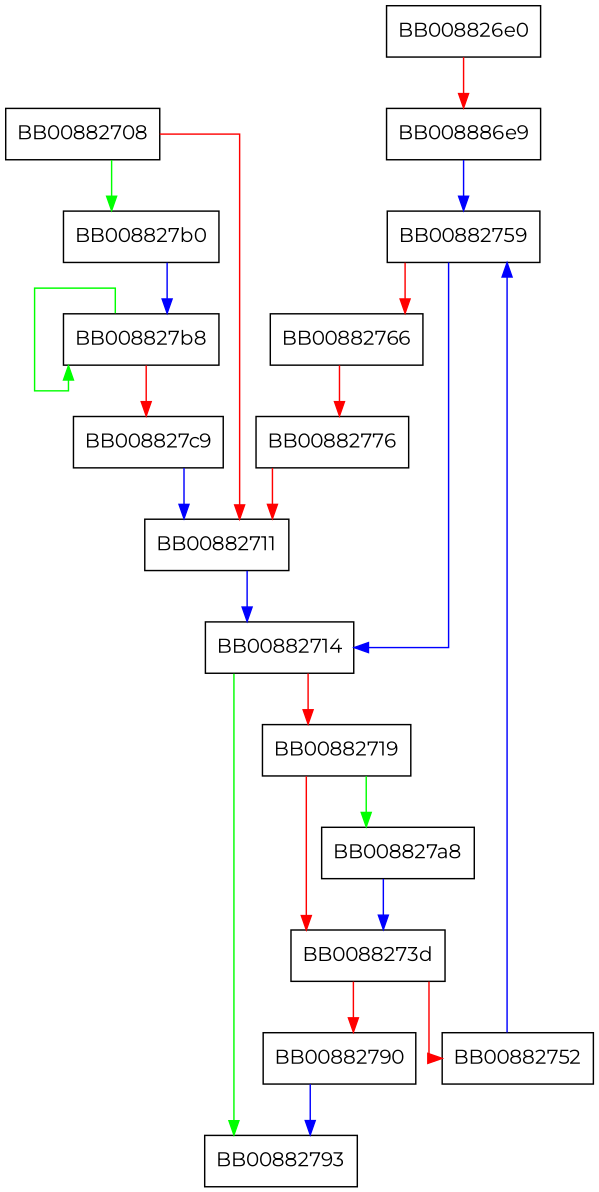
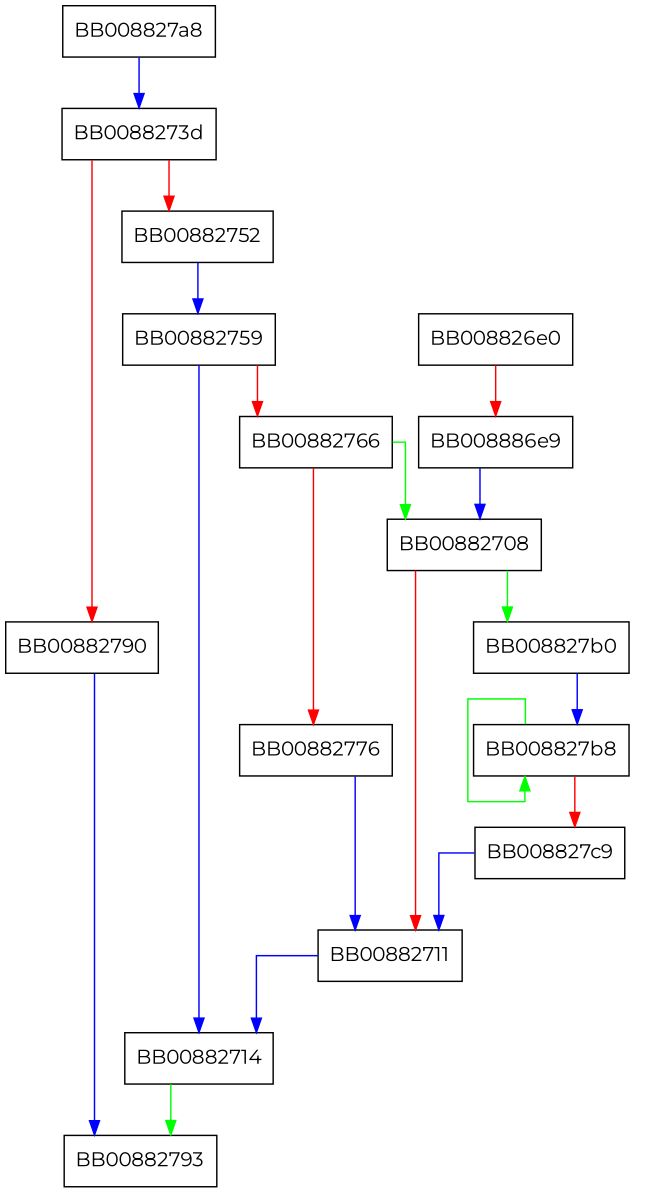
(464, 178) -> (480, 486)
none -> (405, 467)
(272, 486) -> (355, 846)
(337, 750) -> none
